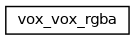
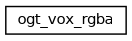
(67, 20) -> (66, 20)
